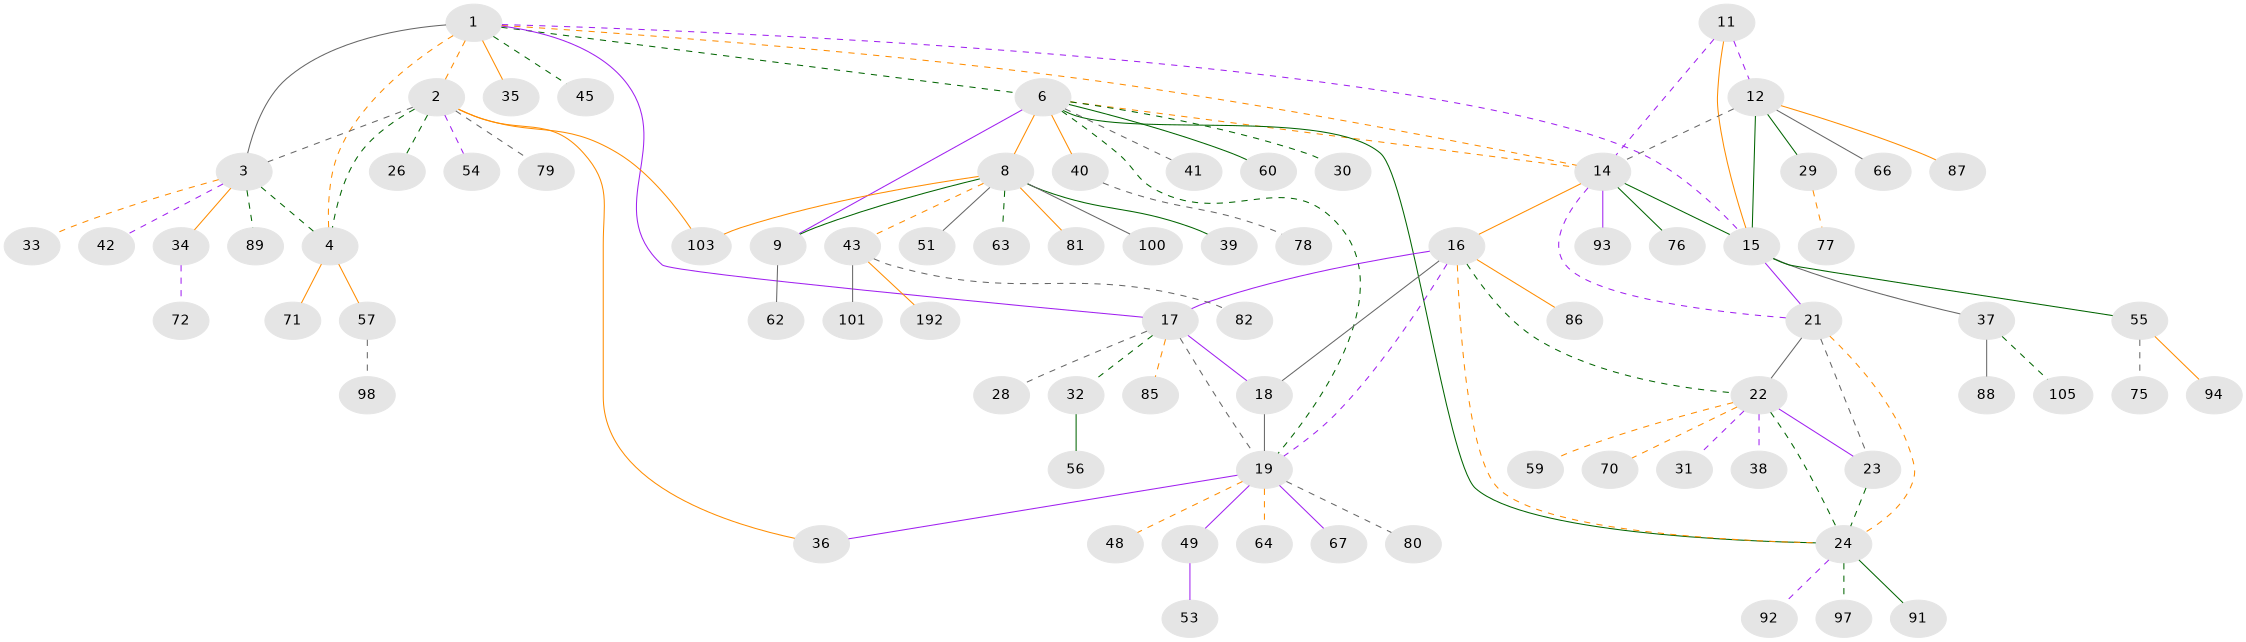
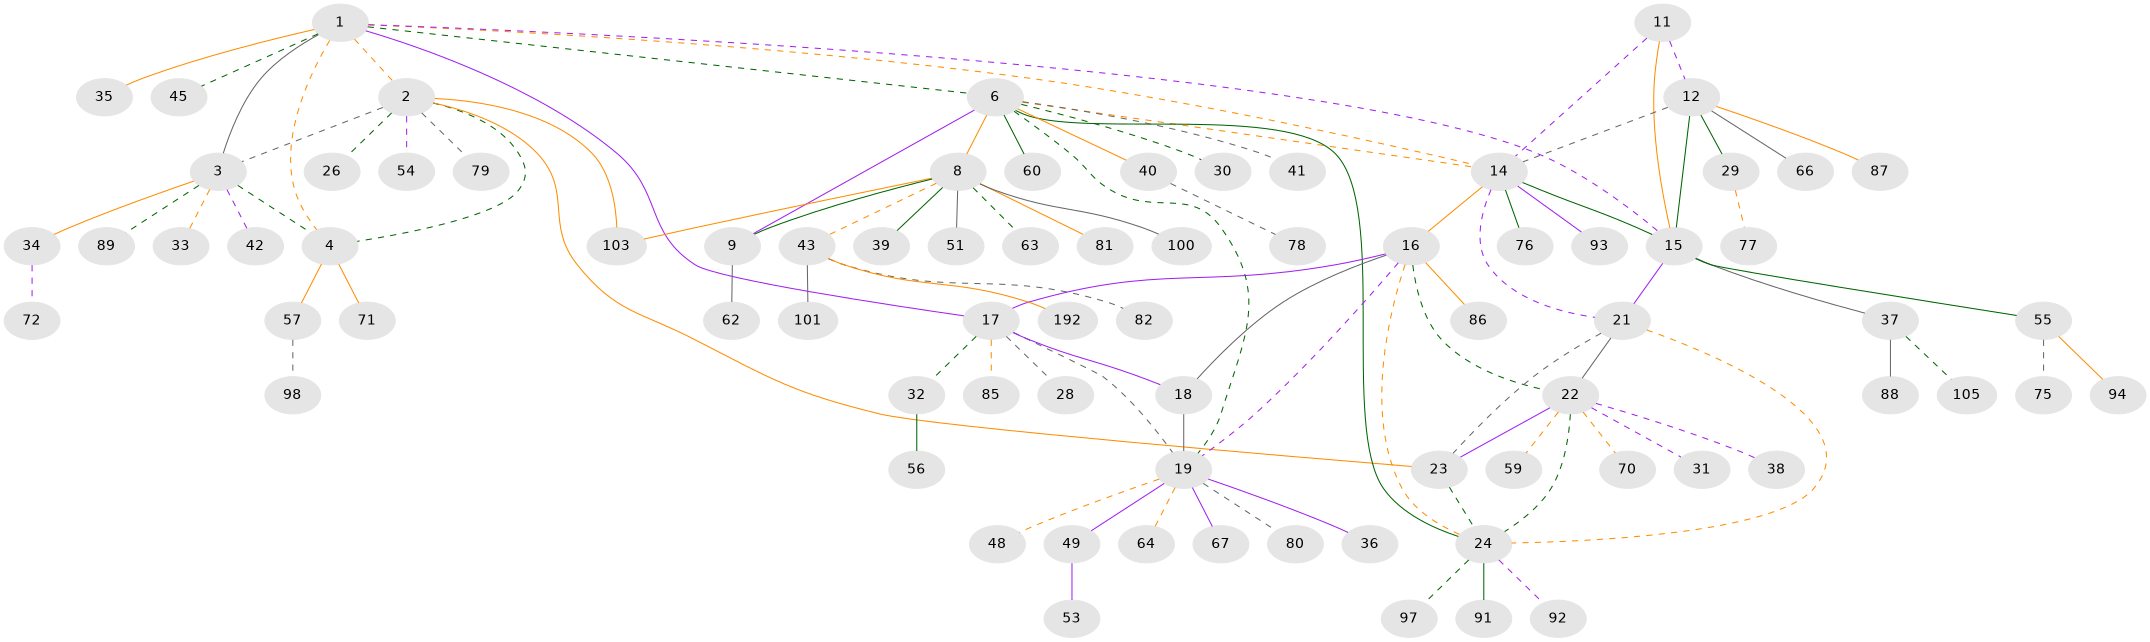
(603, 332) -> (858, 408)
